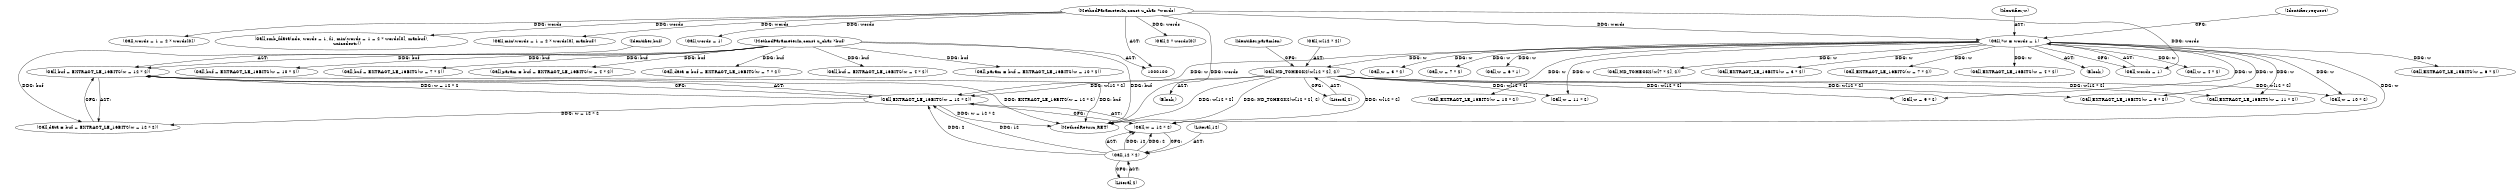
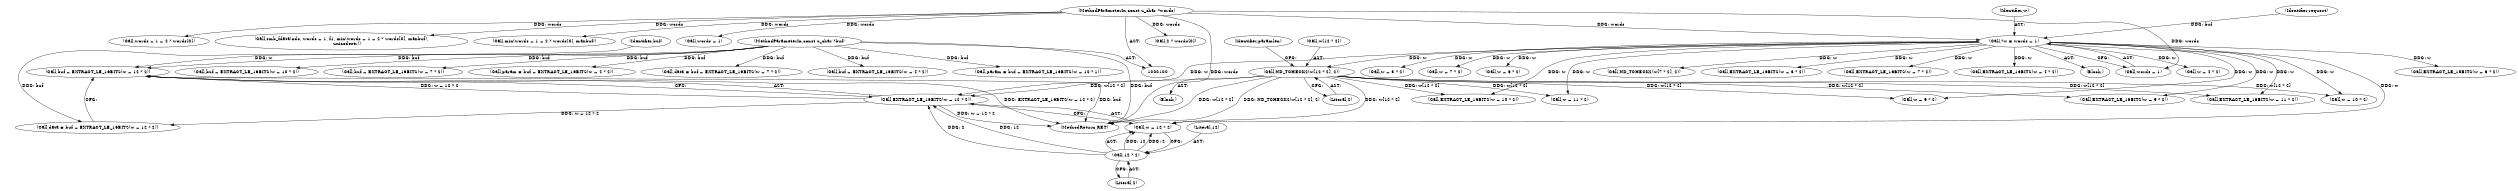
(2202, 25) -> (2202, 25)
(264, 58) -> (264, 58)
(1038, 72) -> (1038, 72)
(1503, 72) -> (1503, 72)
none -> (1386, 85)
(100, 98) -> none
